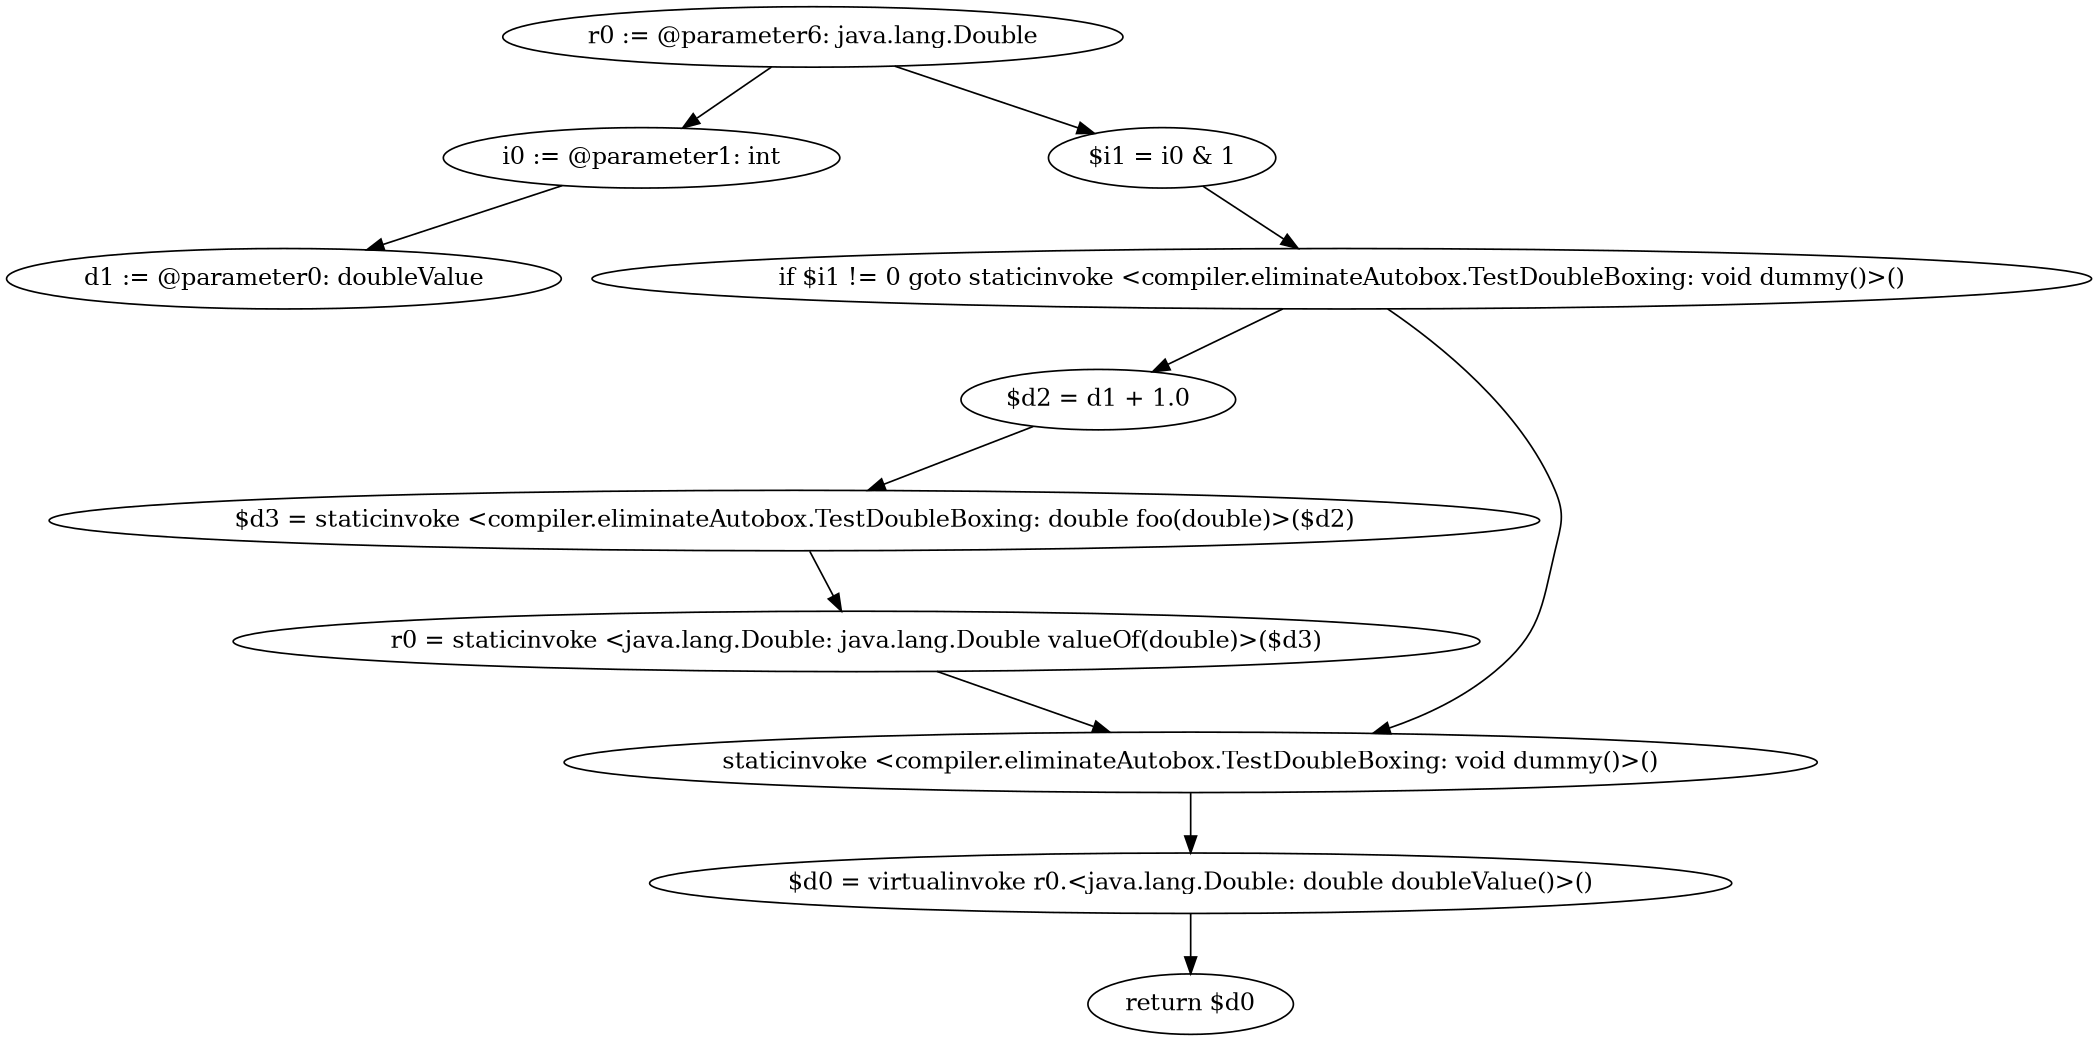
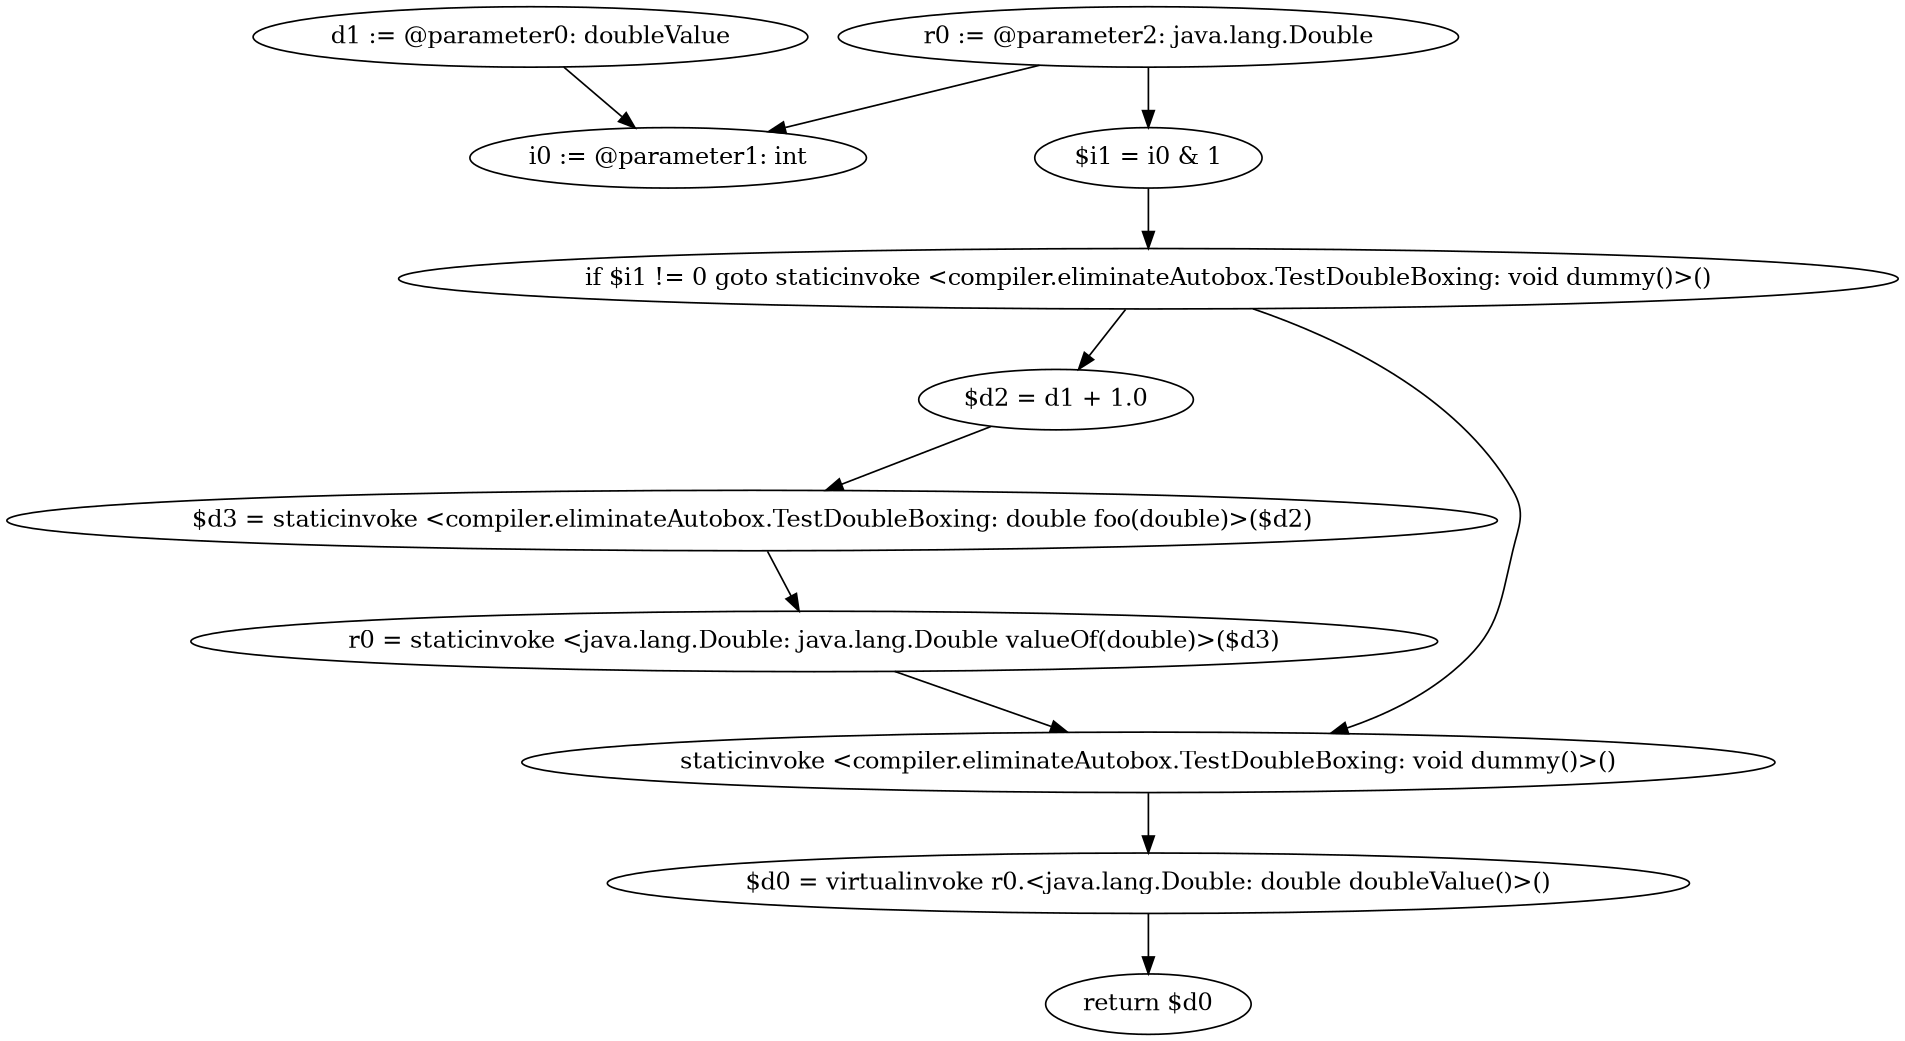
(813, 37) -> (1148, 37)
(473, 215) -> (593, 92)
